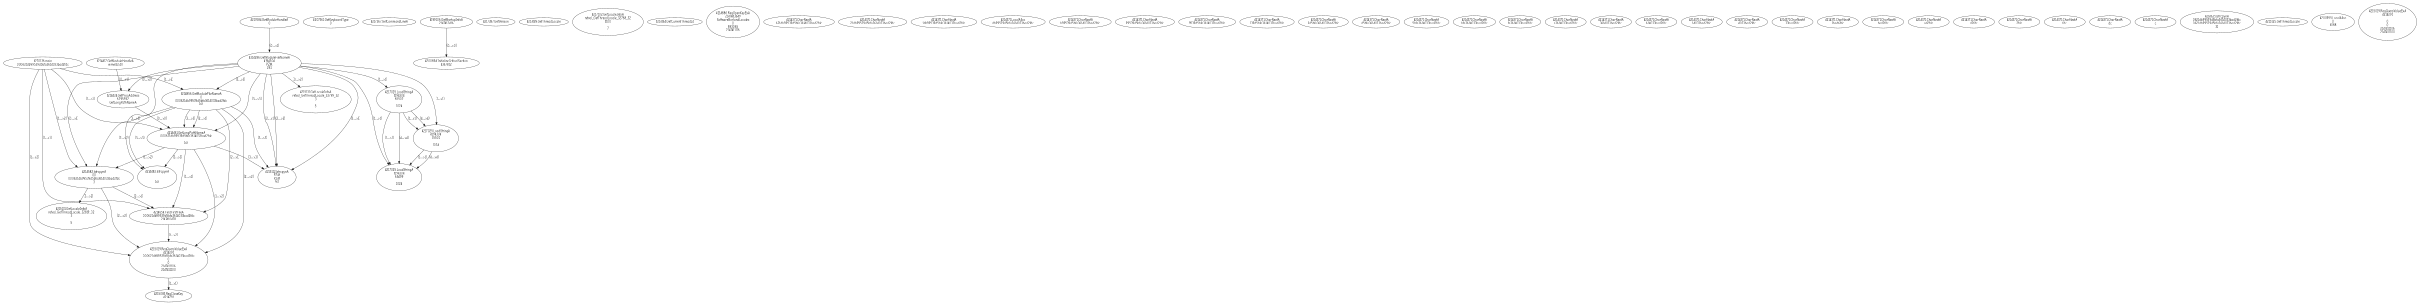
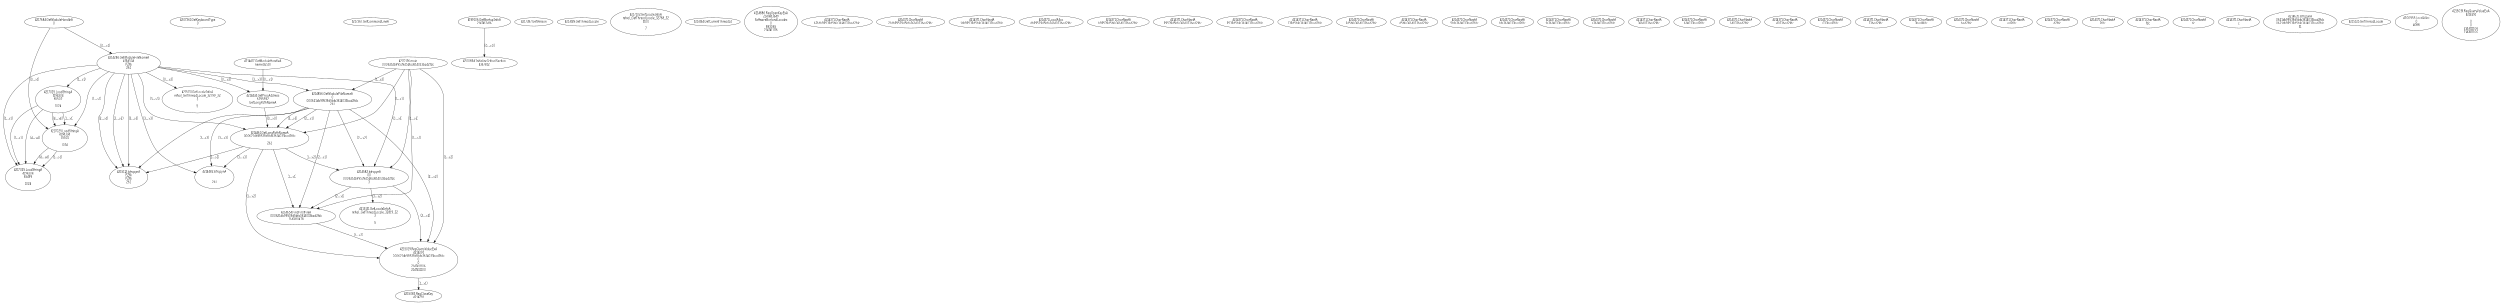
none -> (1830, 22)
none -> (29, 81)
